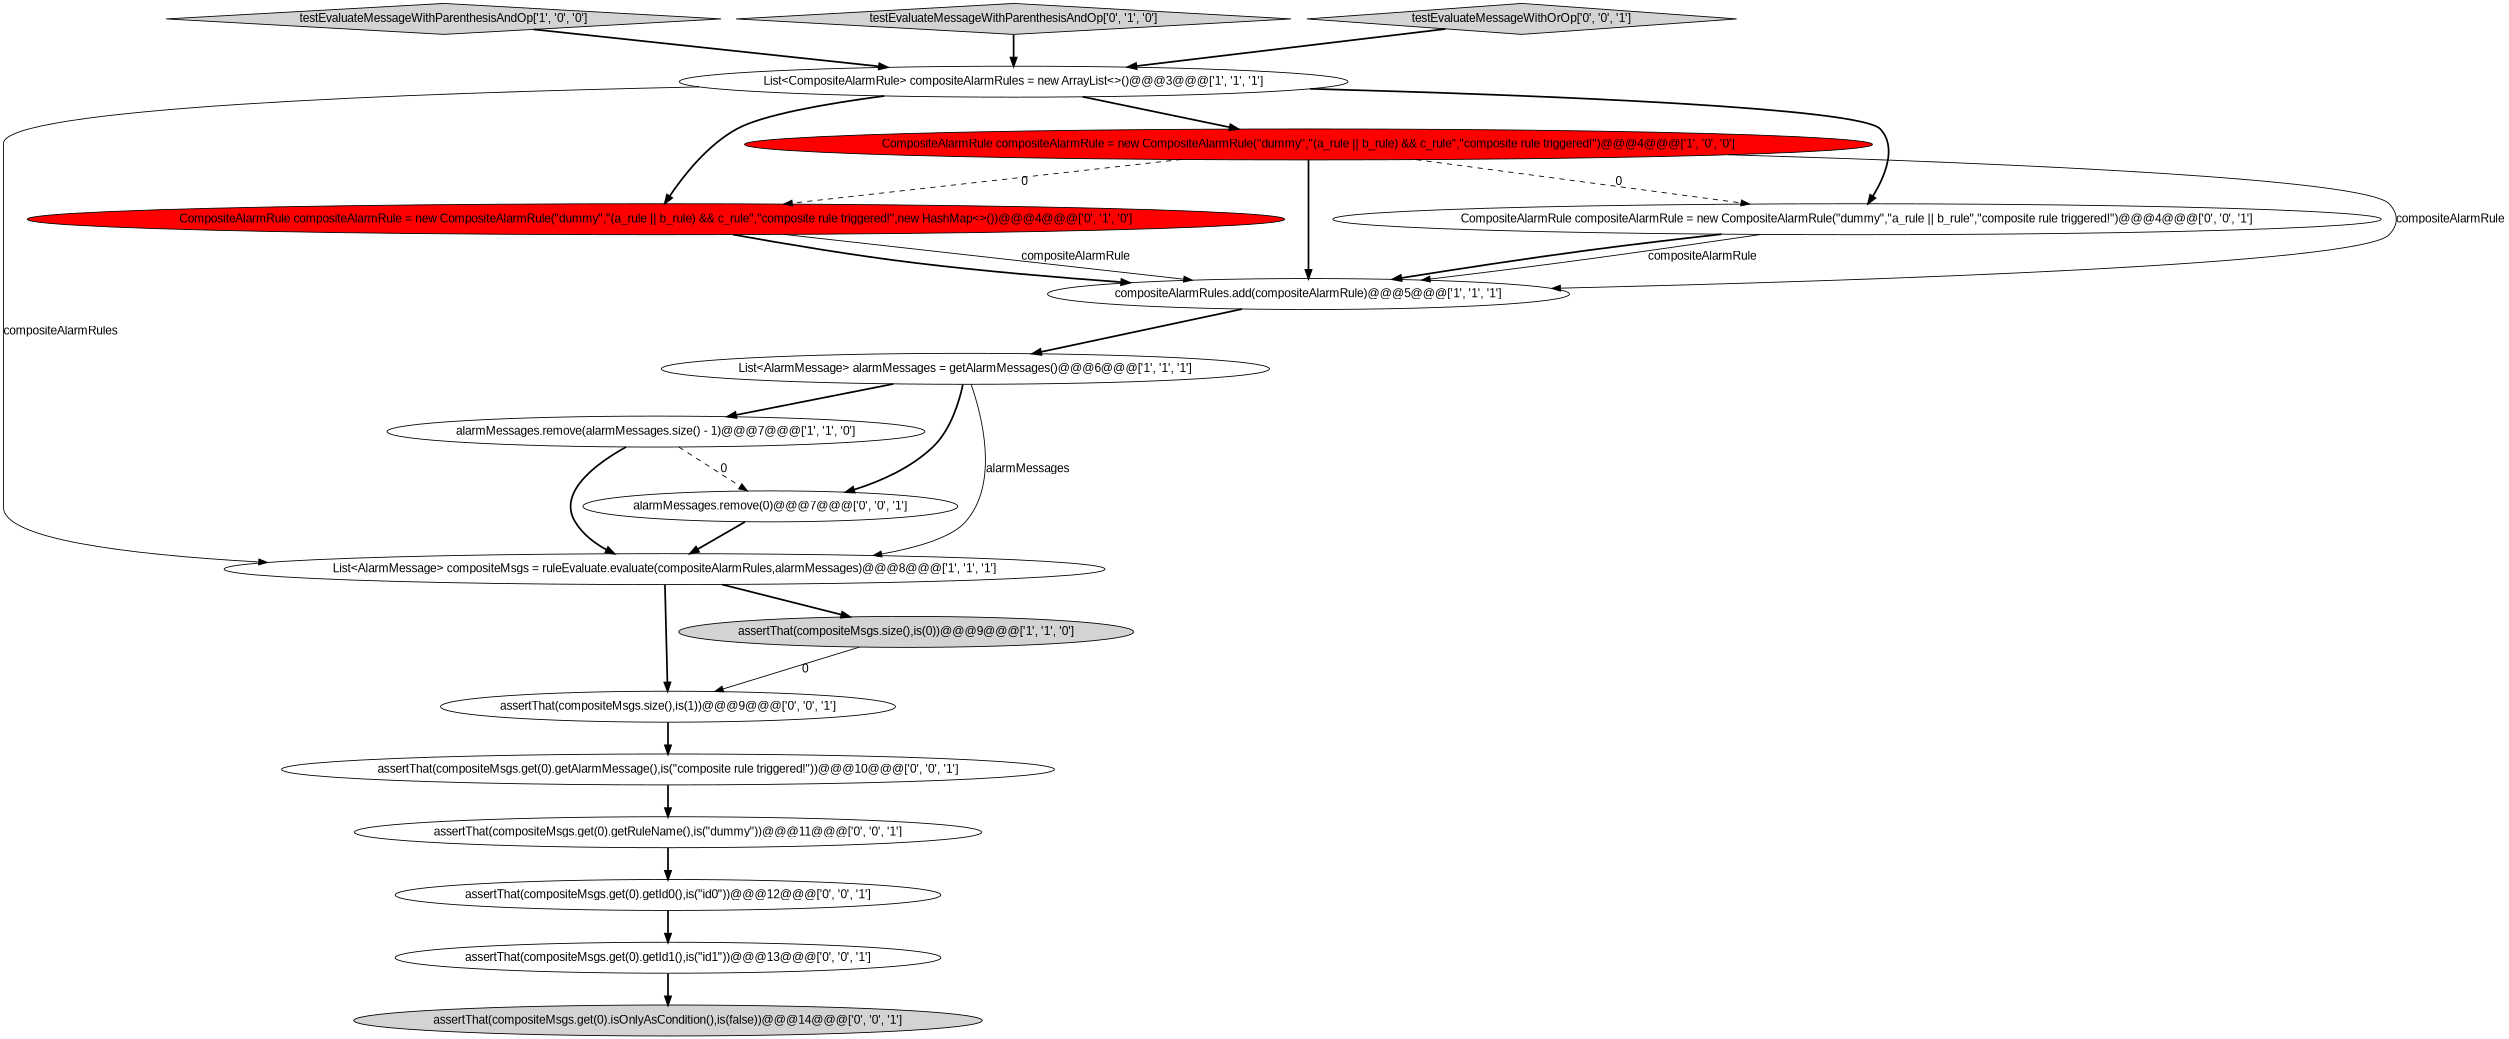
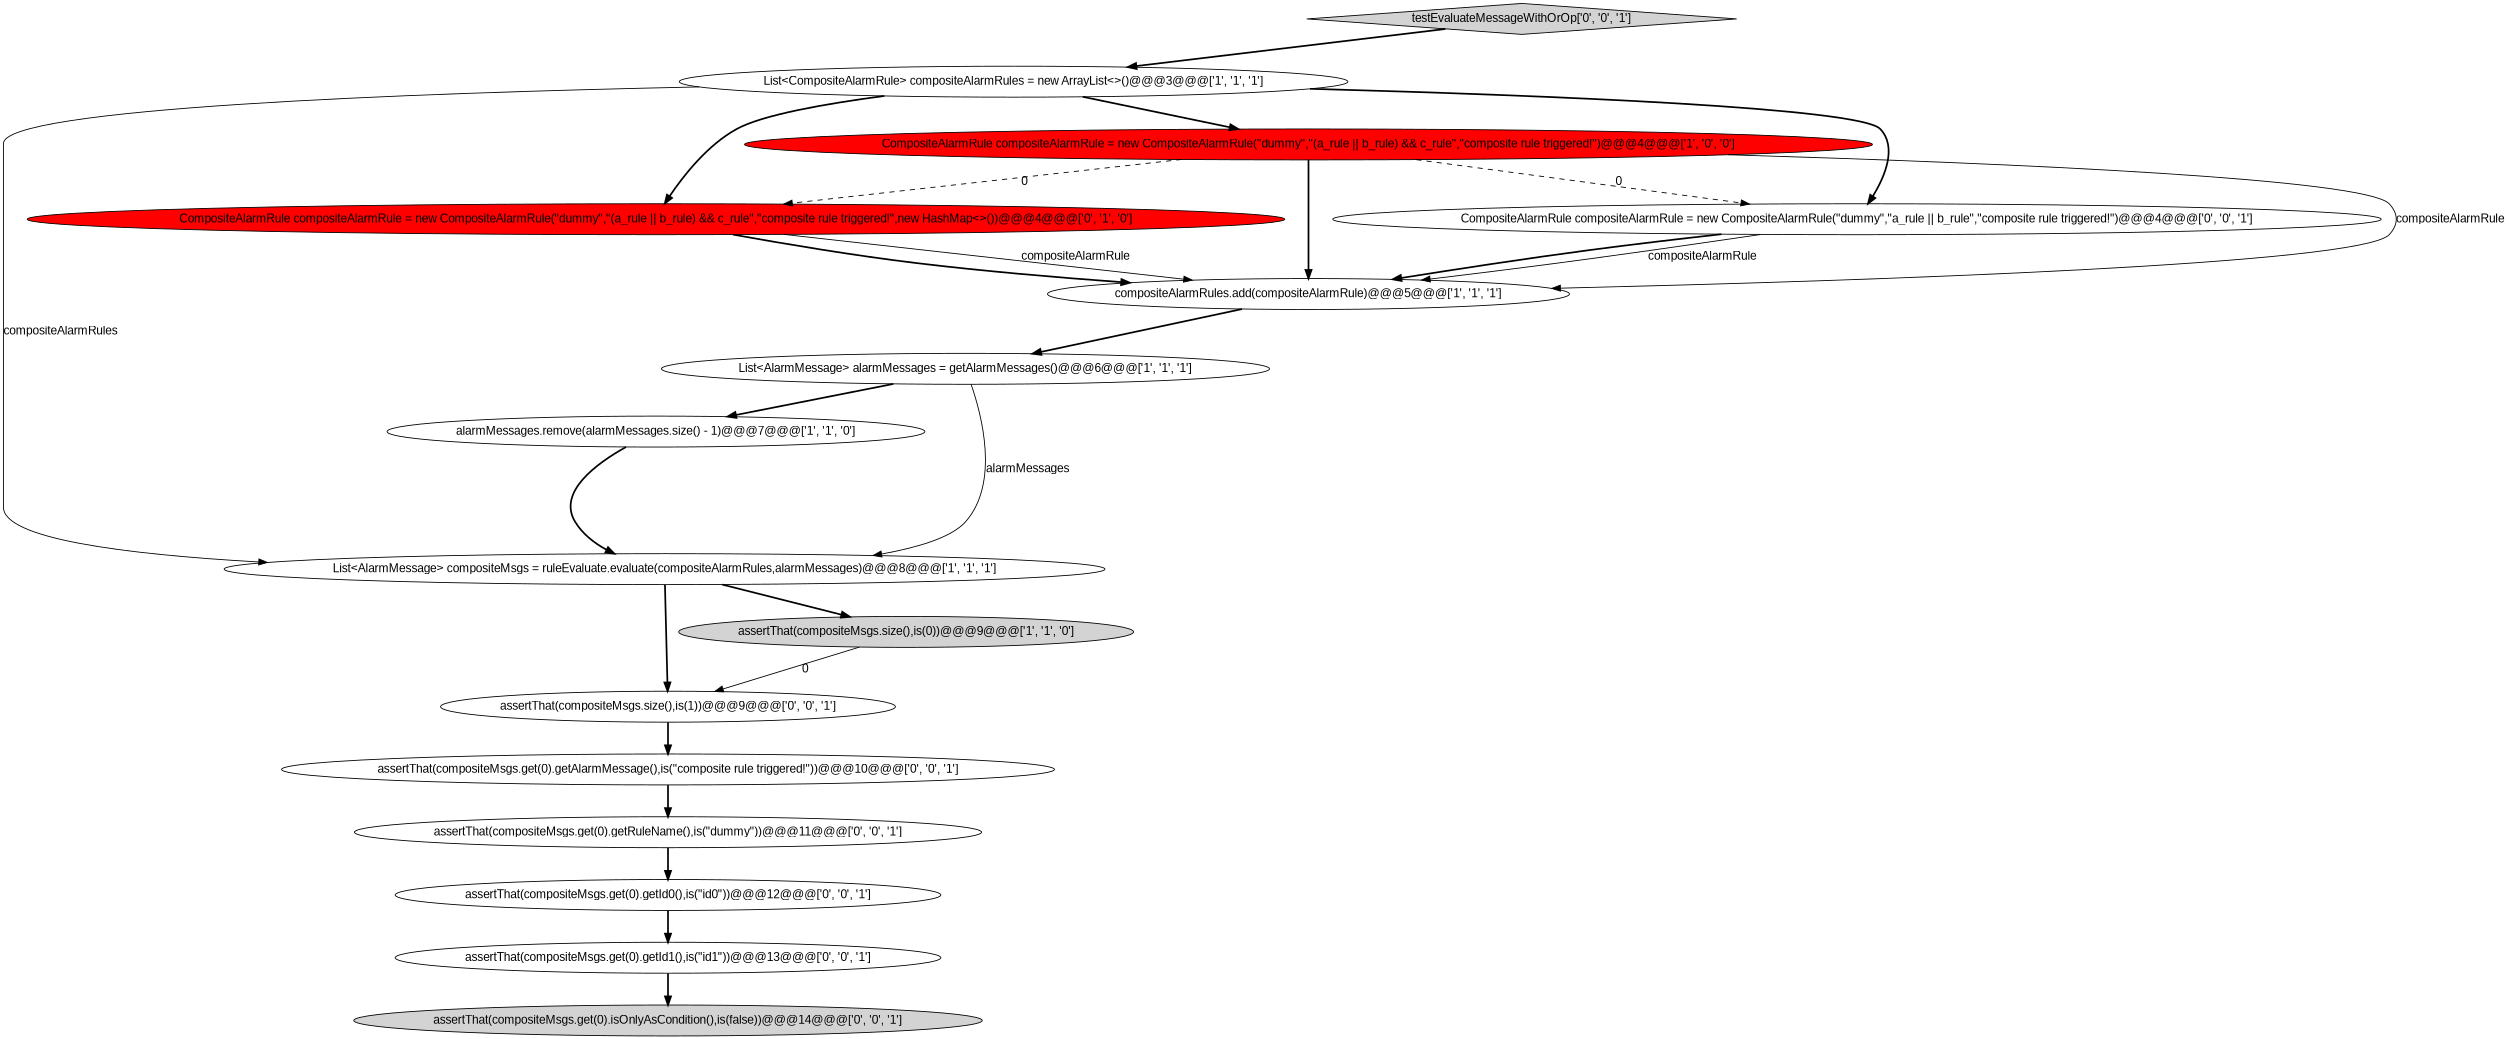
(444, 19) -> none
(1014, 19) -> none
(770, 506) -> none
